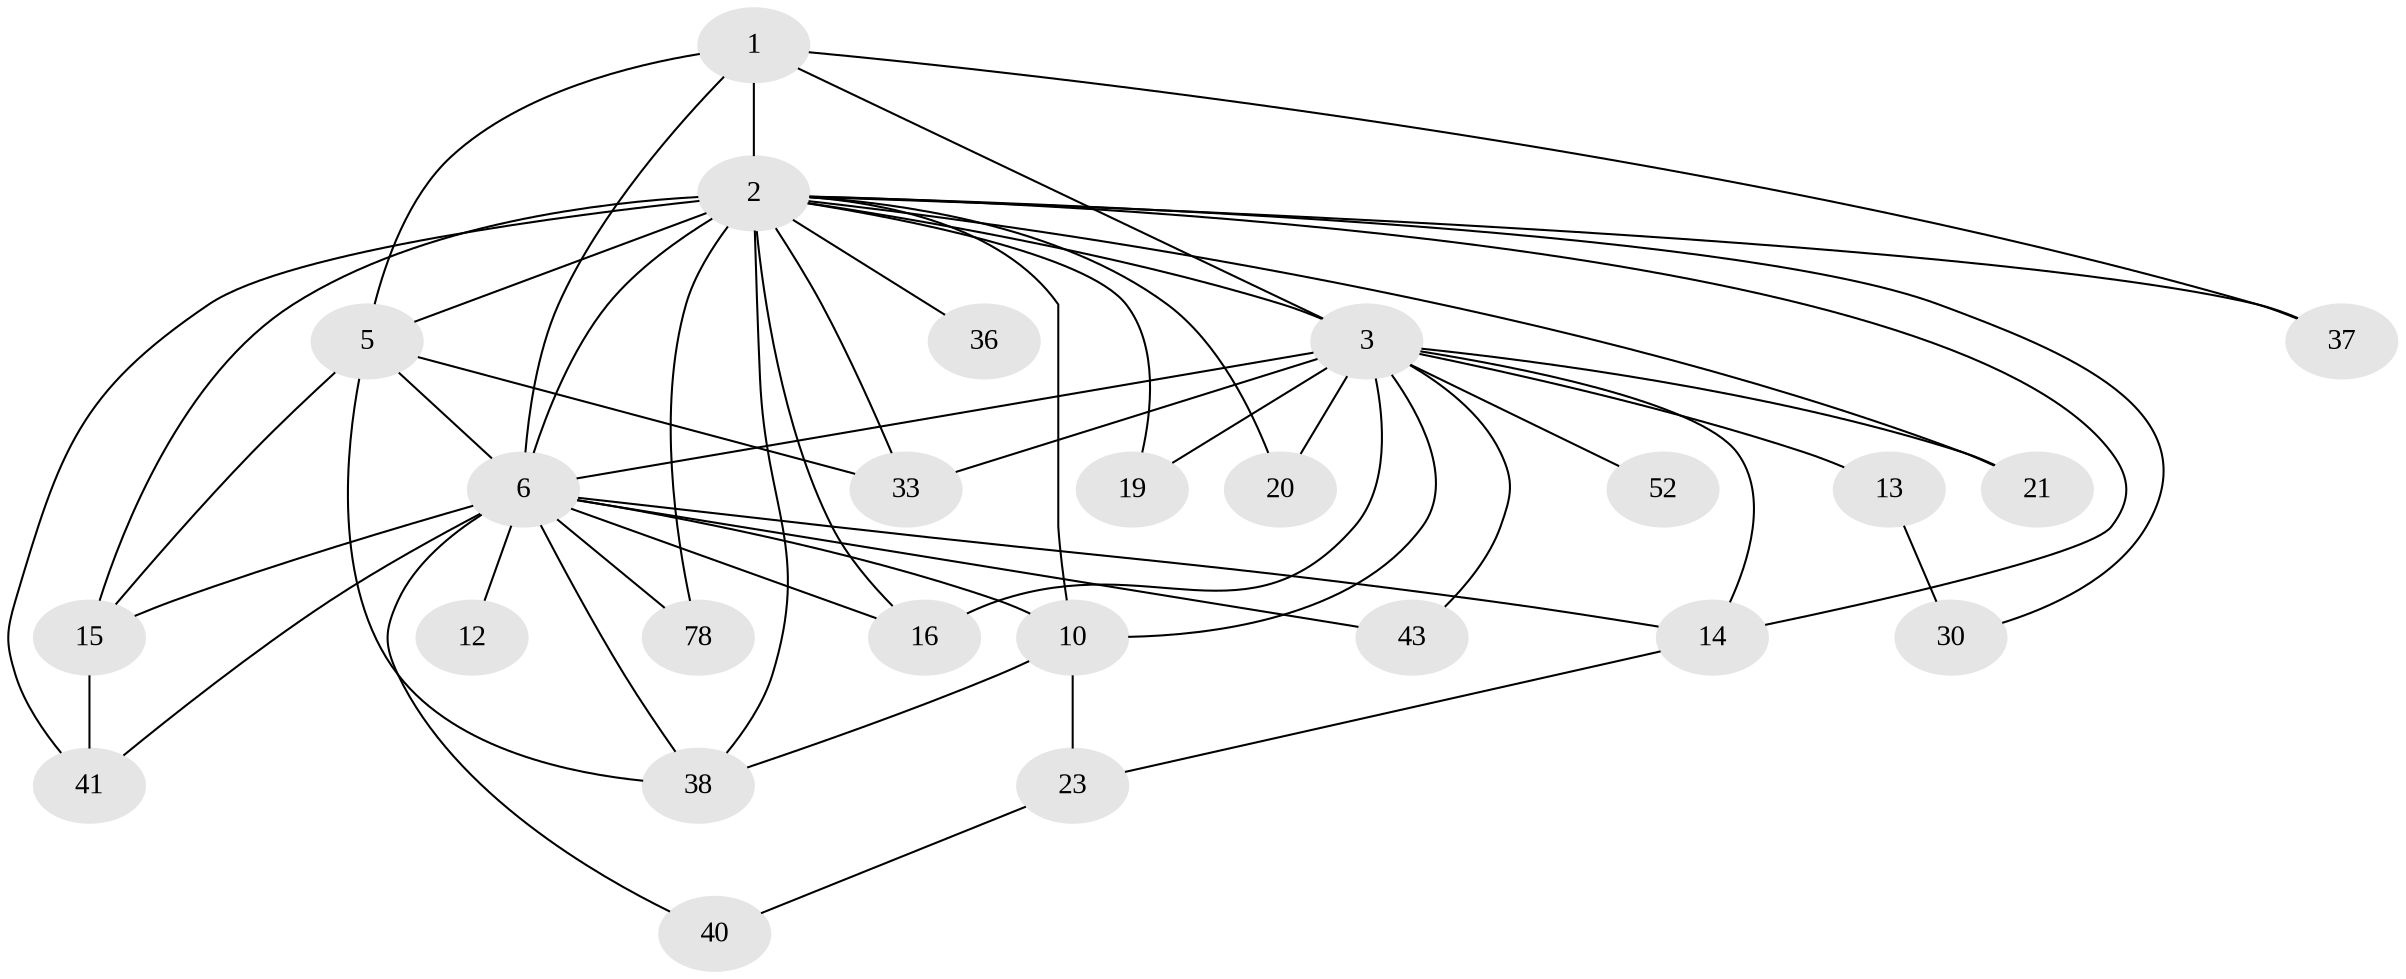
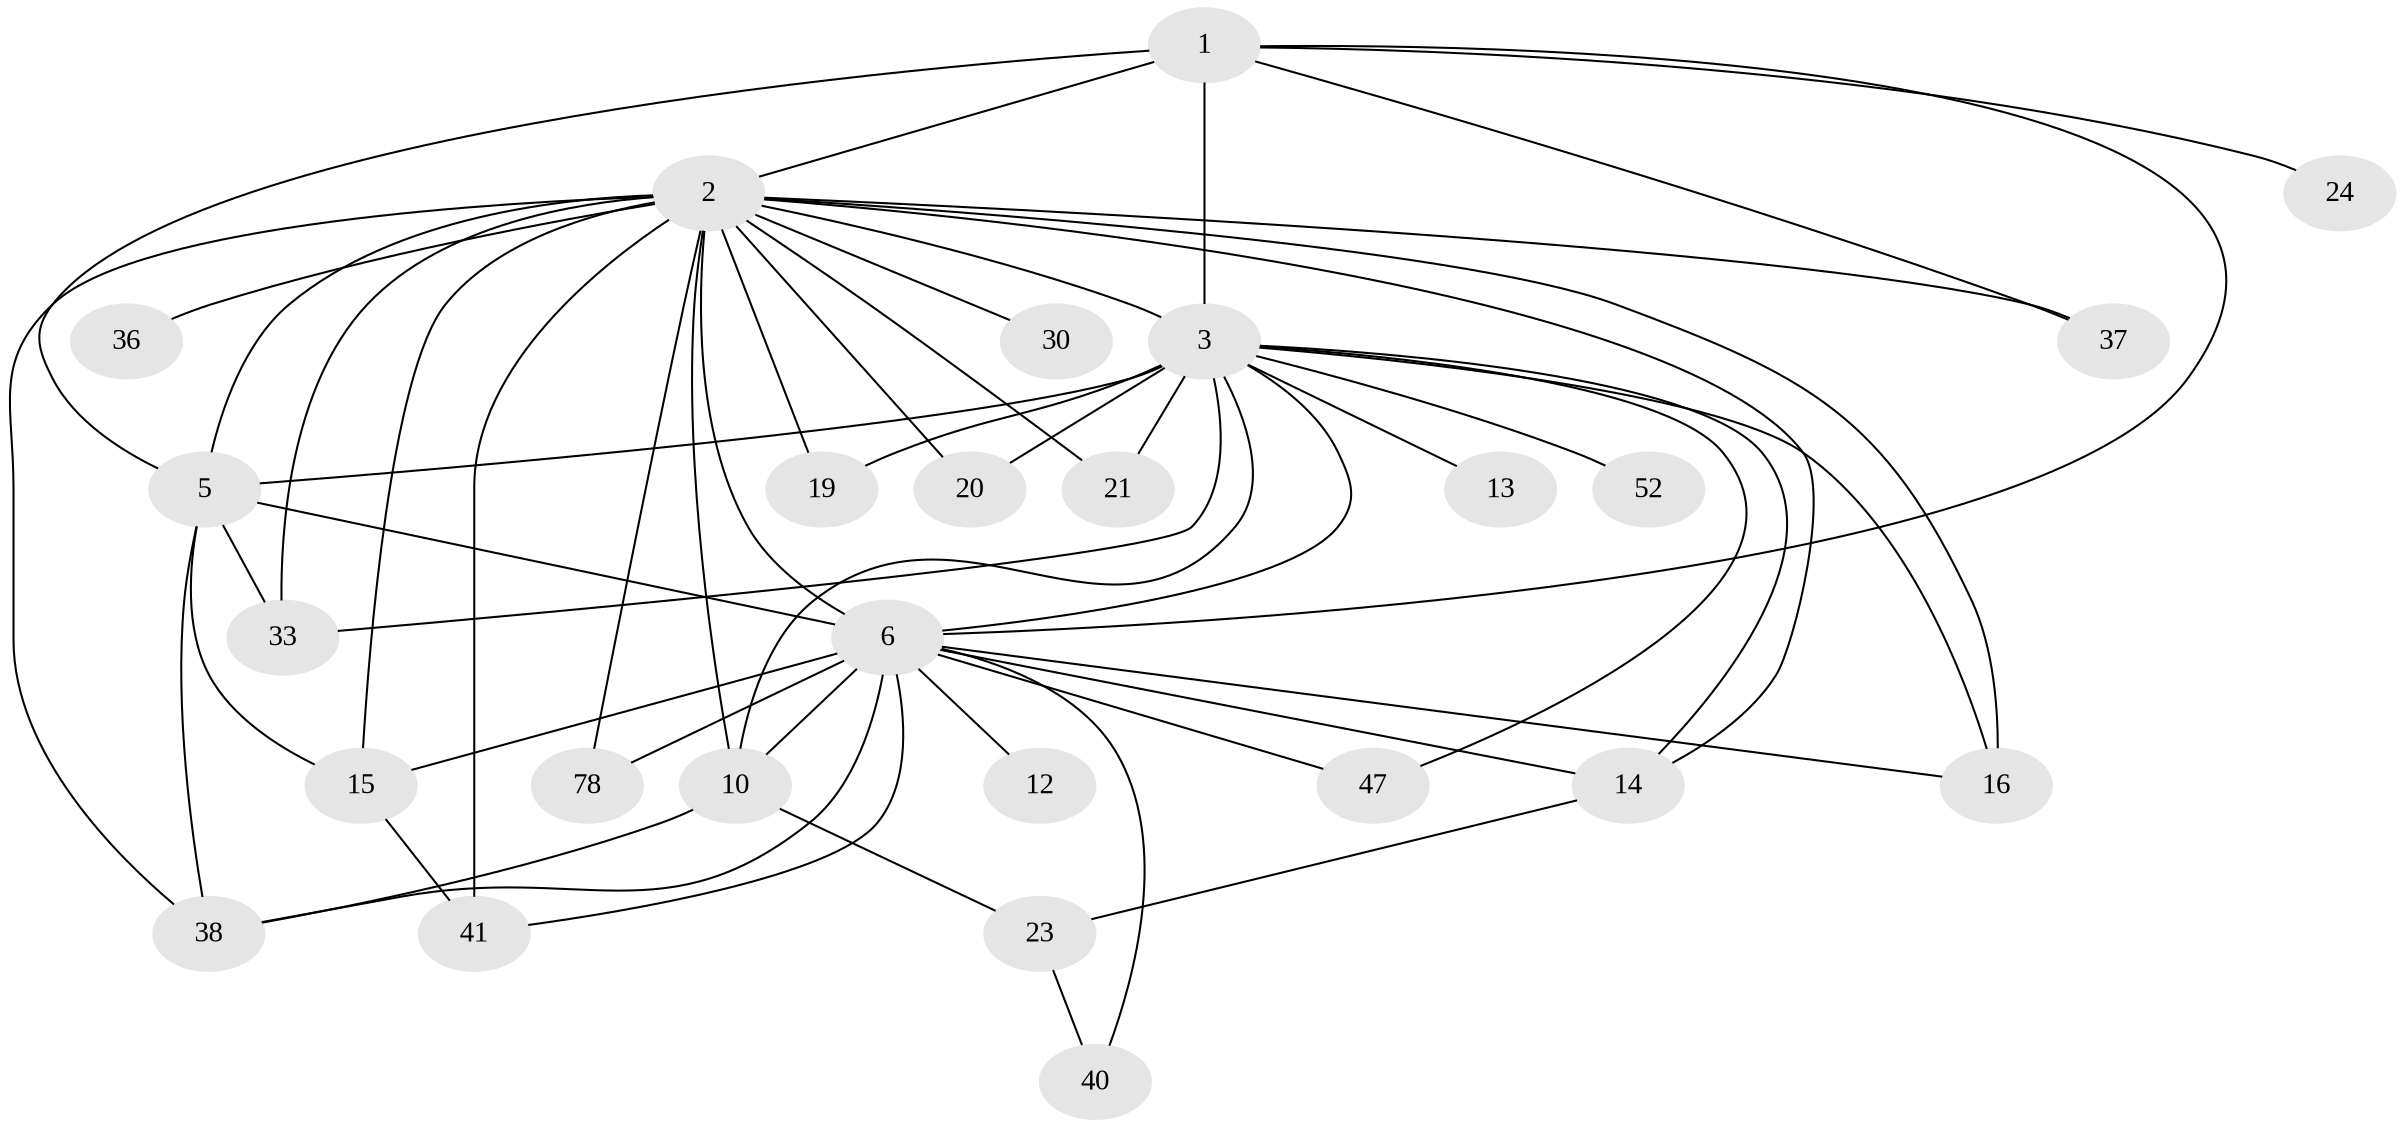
none -> (2340, 193)
none -> (736, 439)
(1920, 564) -> none
(1412, 638) -> (1373, 786)
